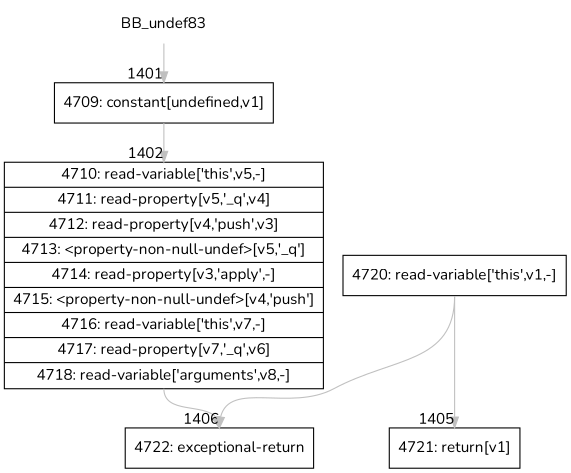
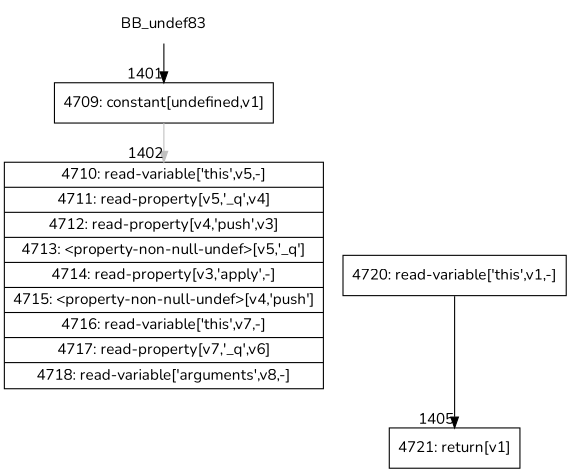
(164, 58) -> (164, 58)
(455, 357) -> (455, 357)
(219, 448) -> none
